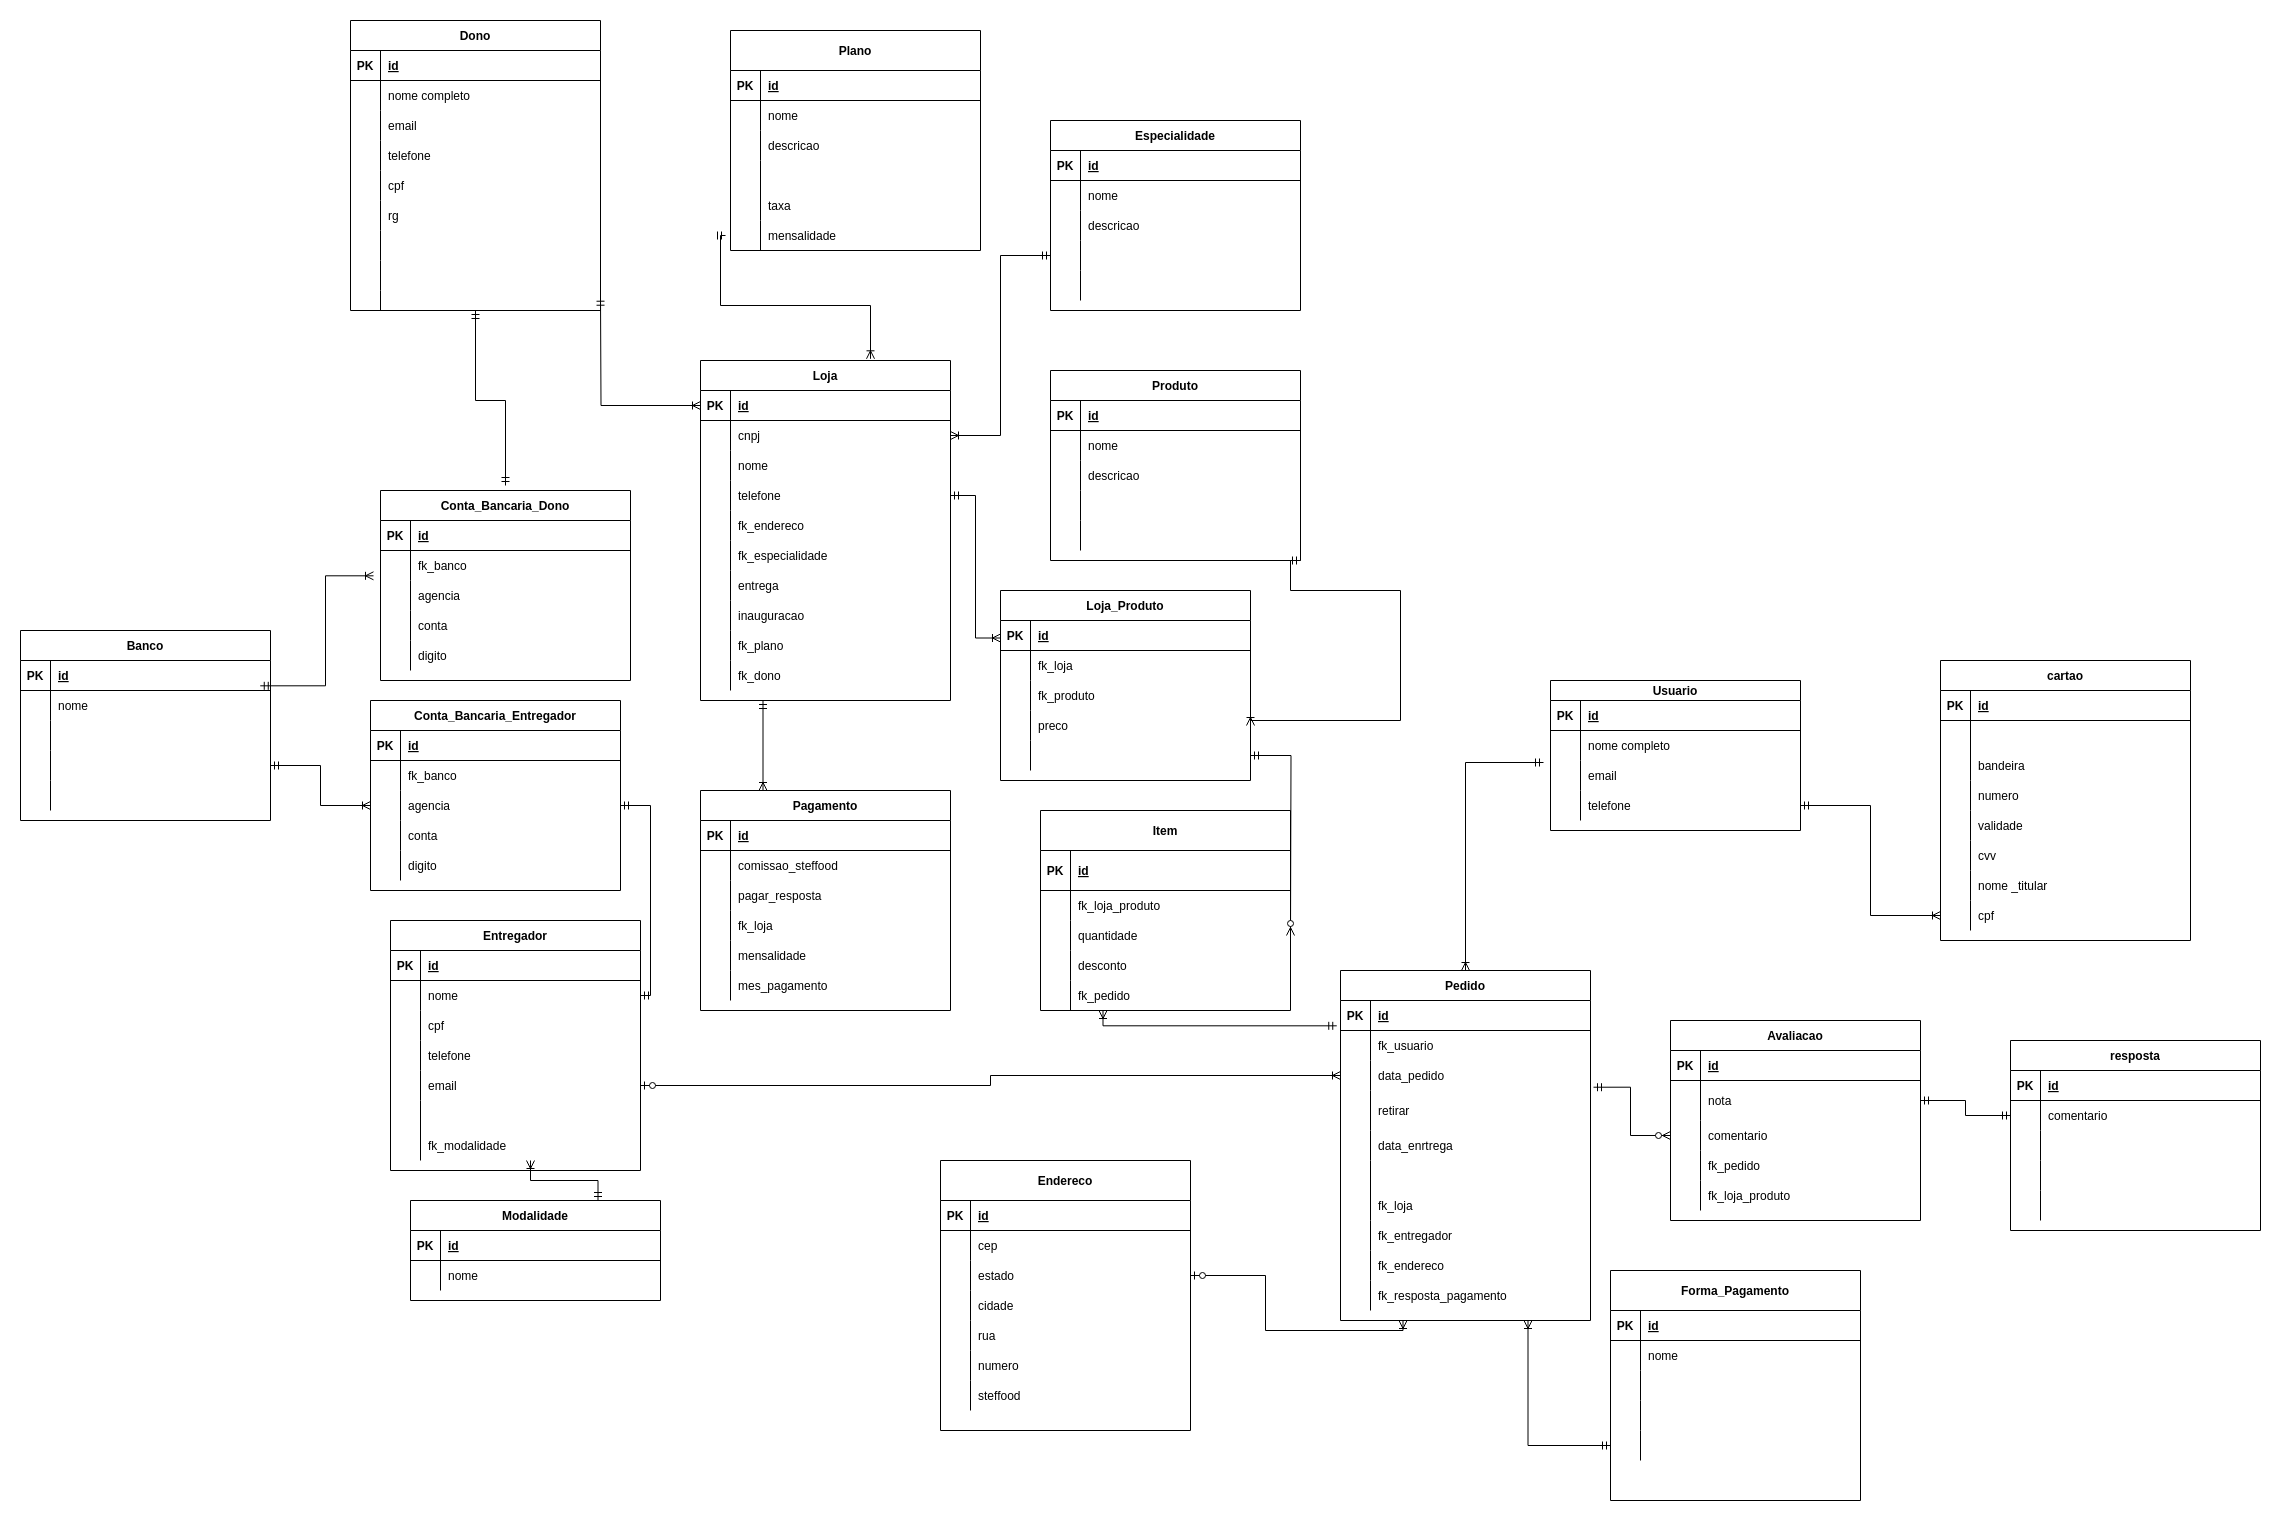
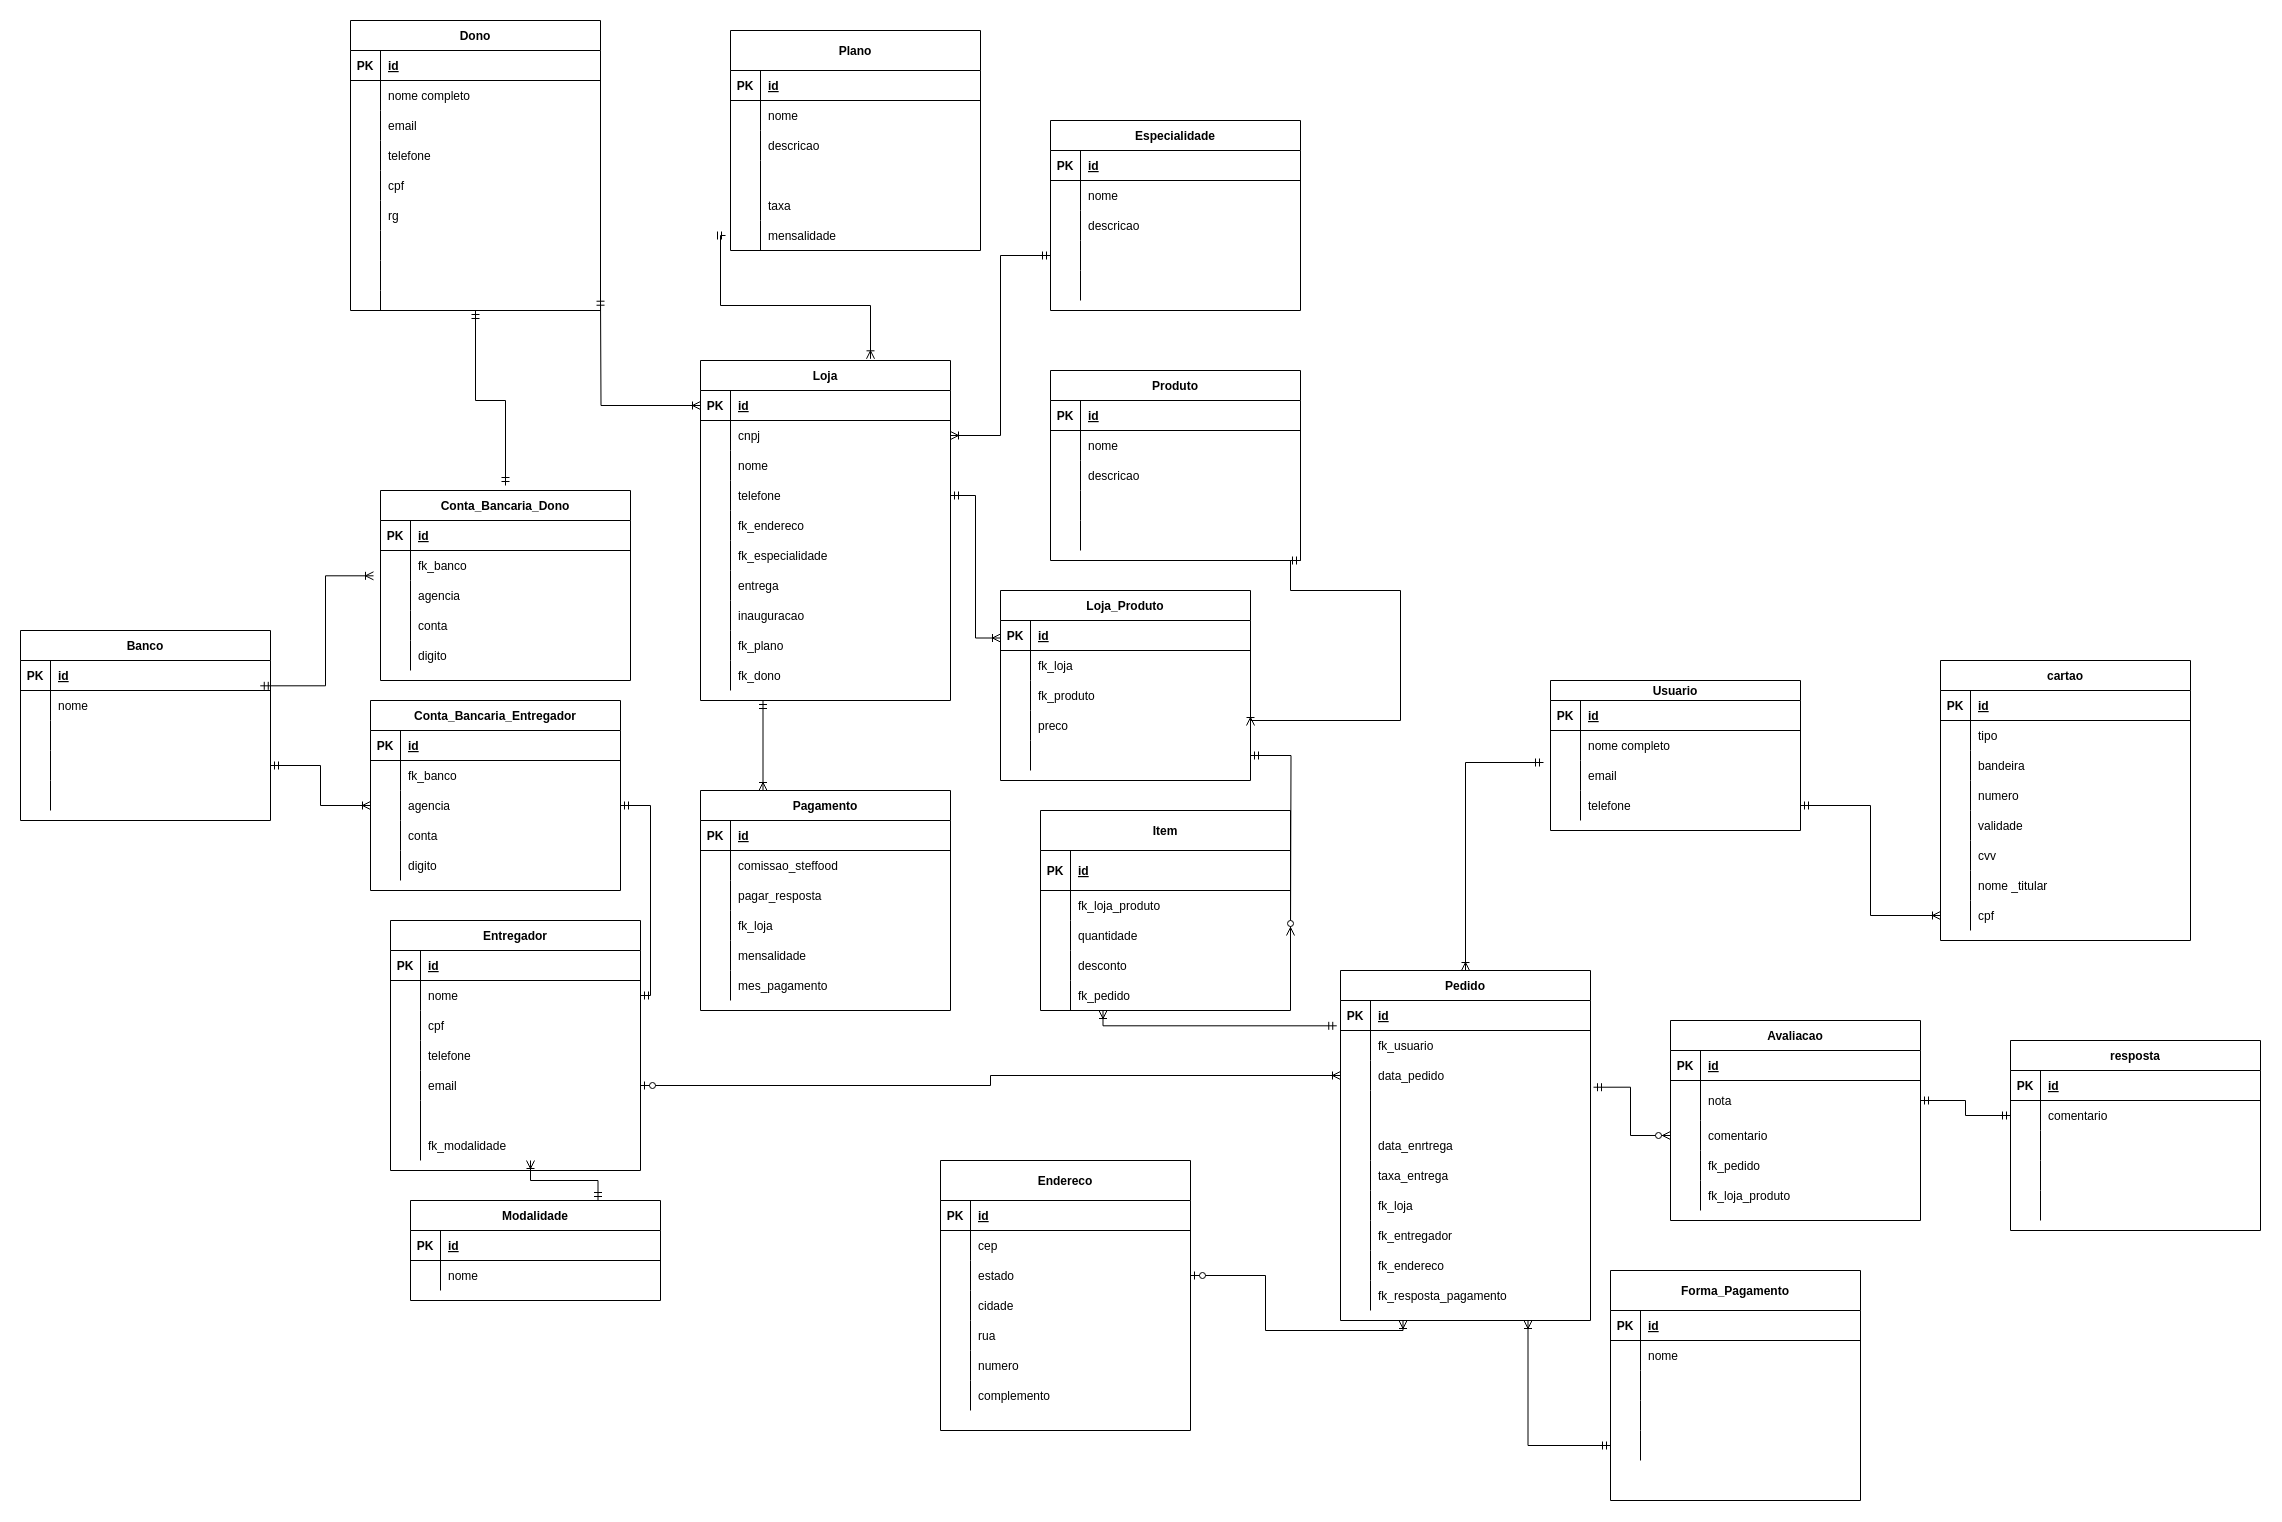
none -> (2081, 736)
(1481, 1111) -> none
none -> (1481, 1176)
(1005, 1396) -> (1013, 1396)
